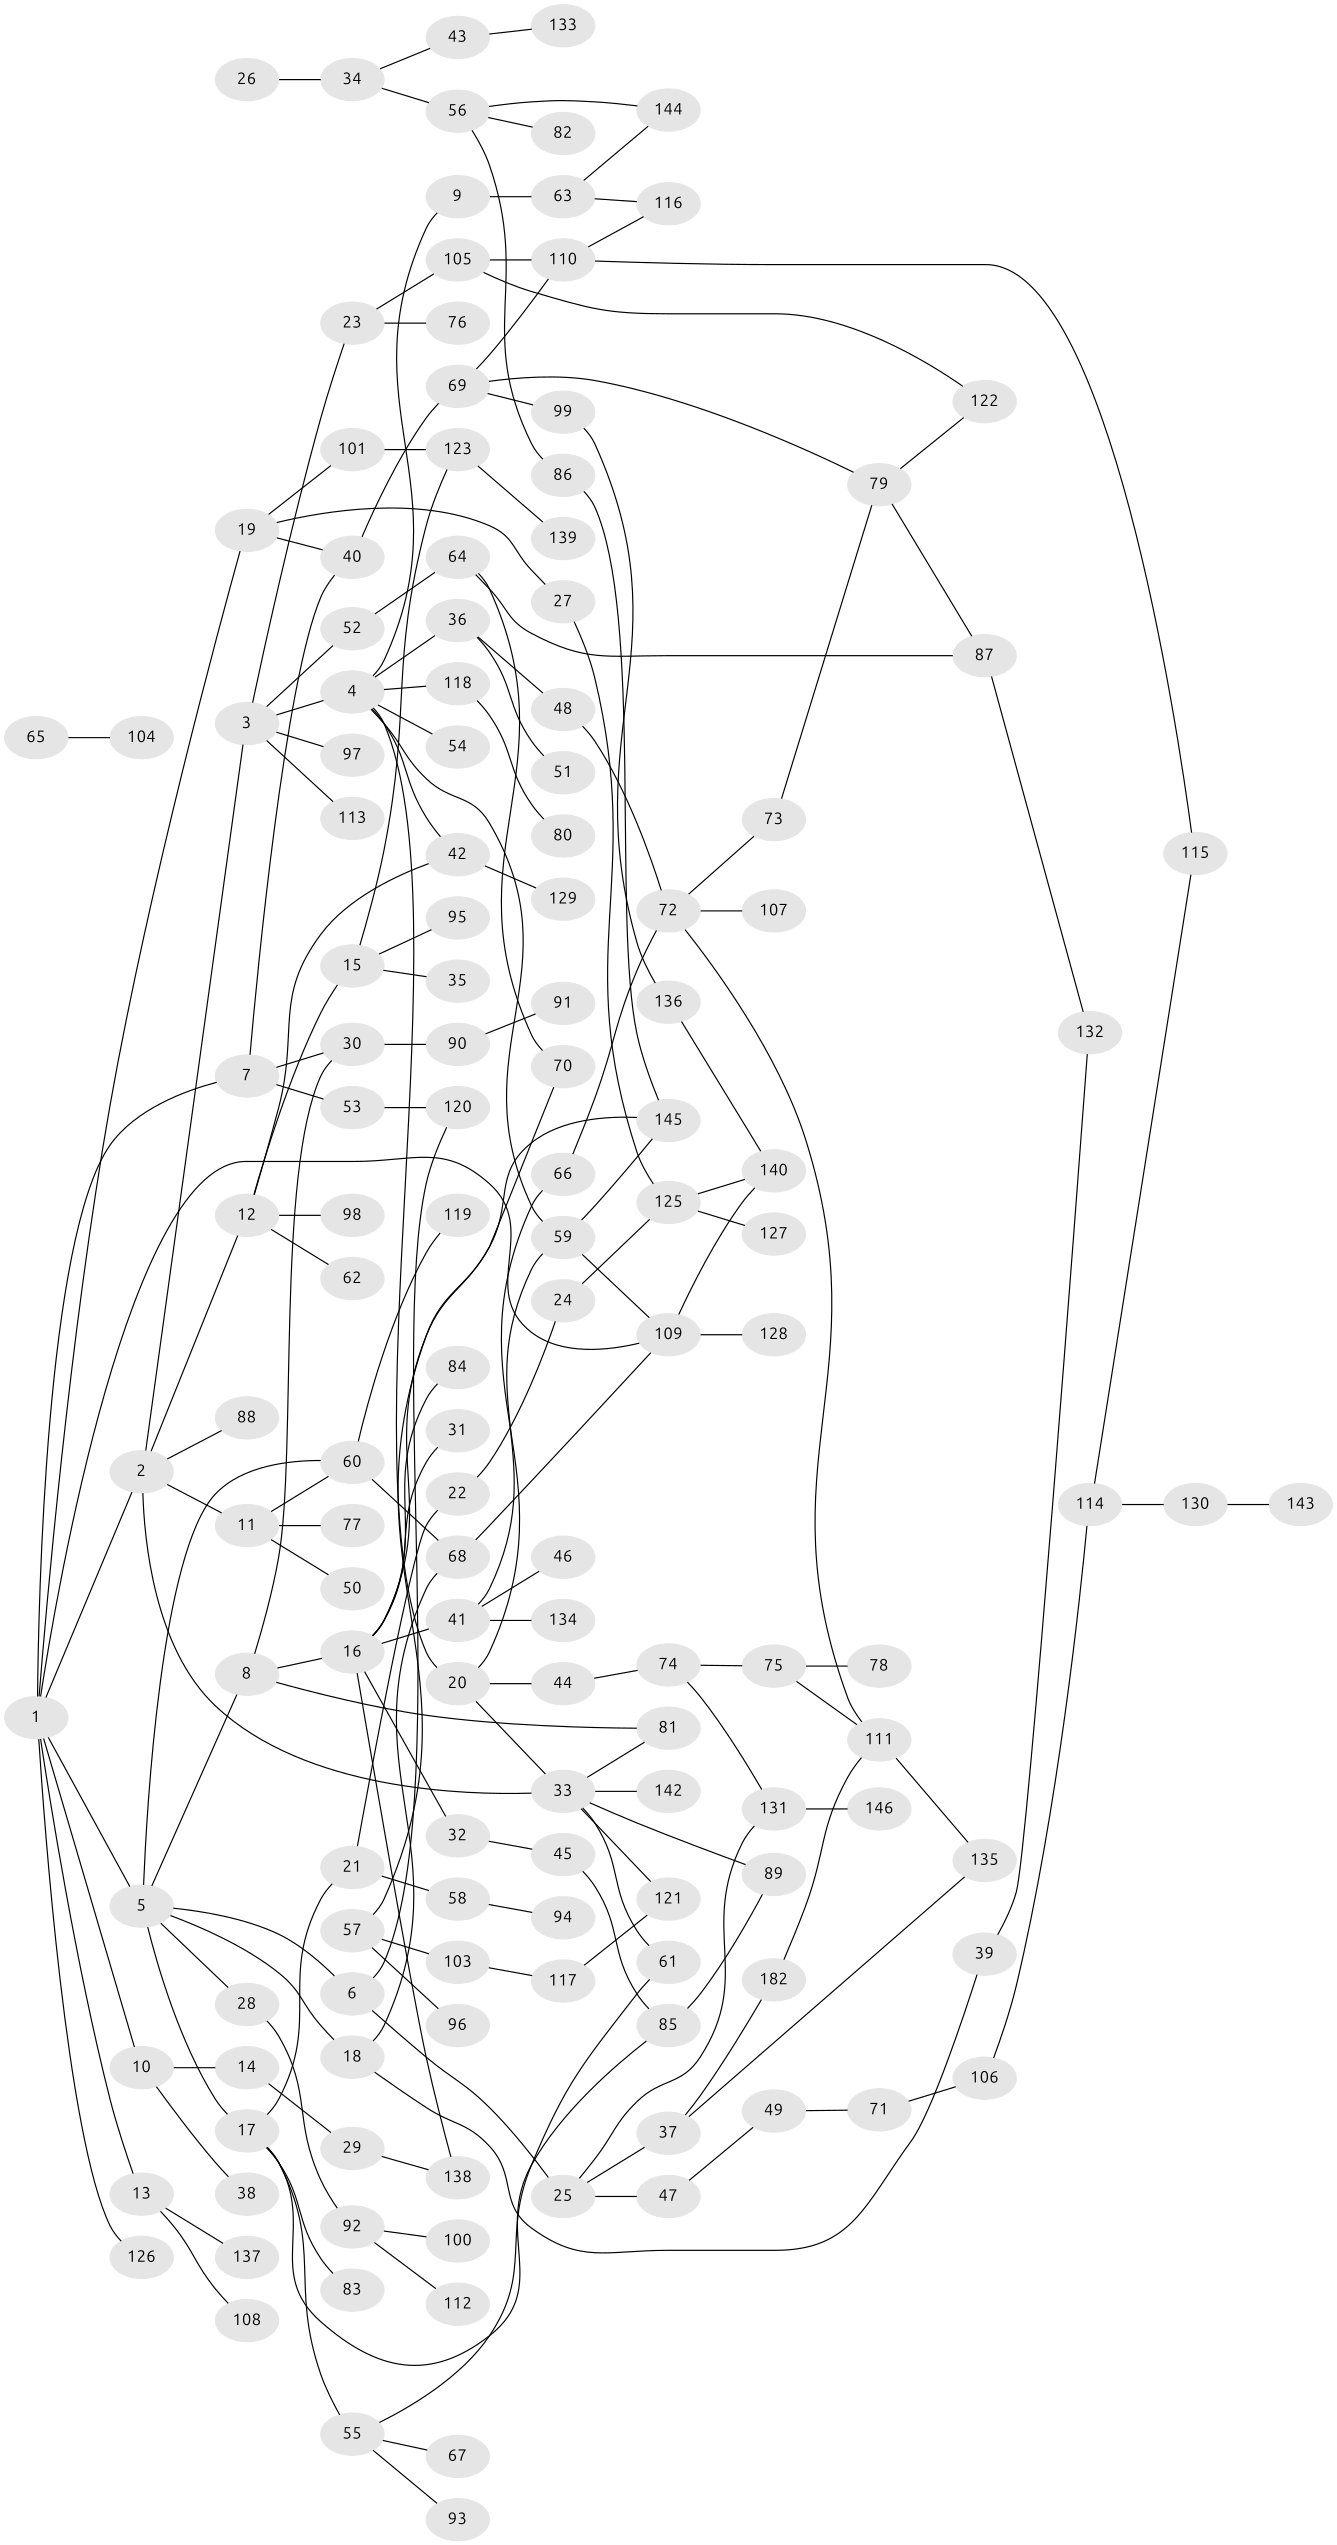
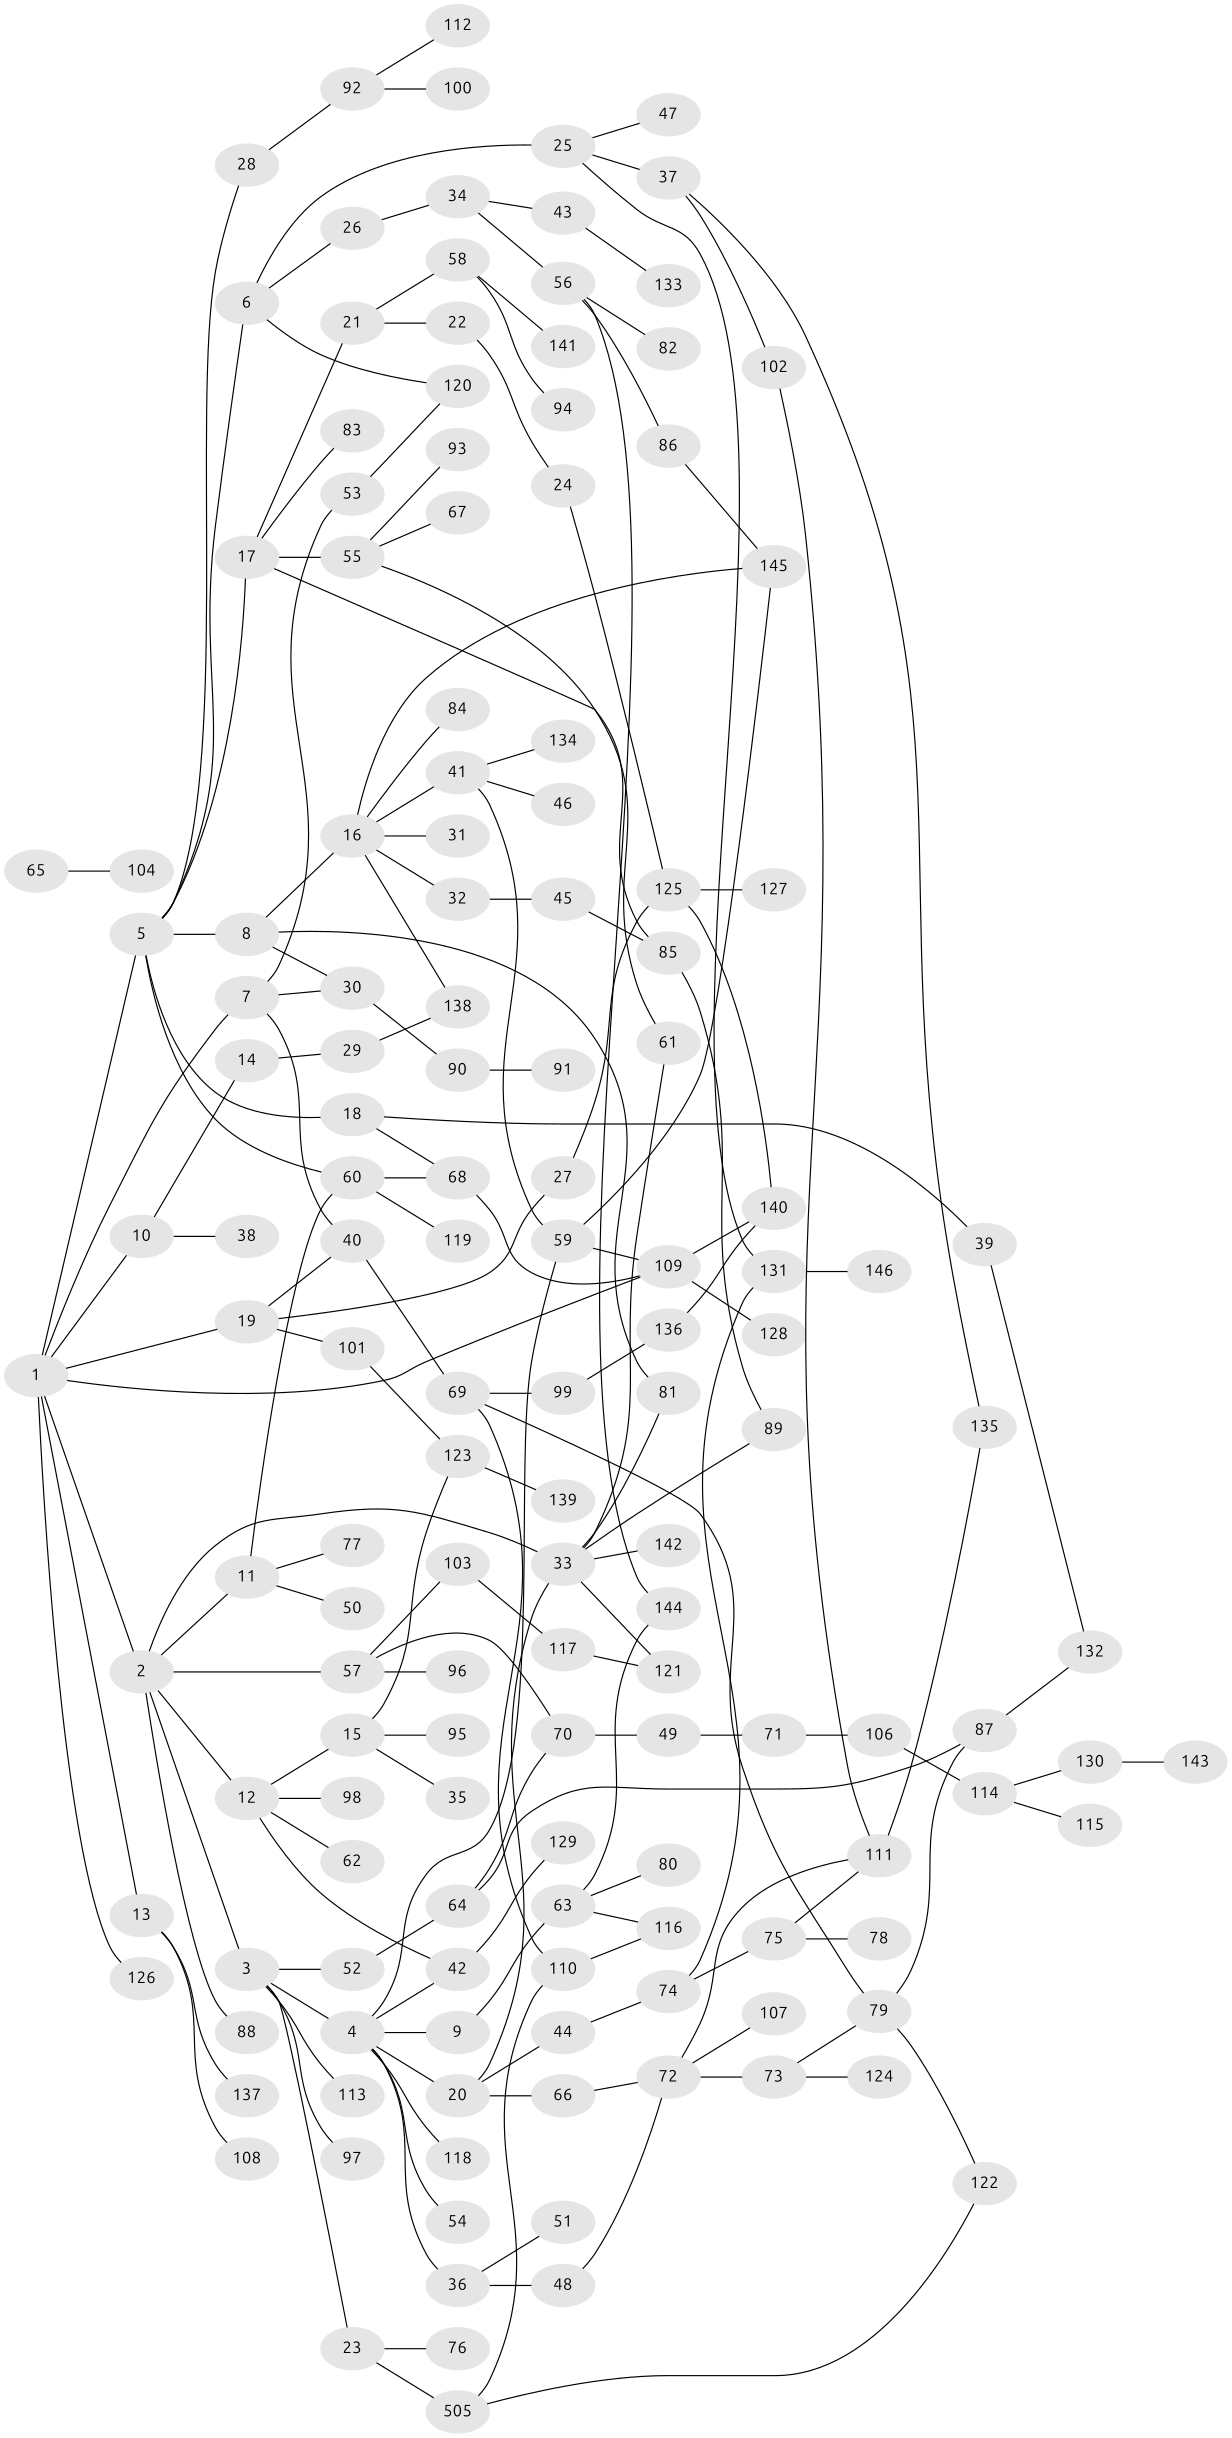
(458, 260) -> (458, 2412)
none -> (300, 266)
(1069, 341) -> none
none -> (563, 347)
(509, 757) -> (616, 1886)
none -> (247, 1672)
(774, 1980) -> (774, 368)
none -> (879, 2077)
(721, 2154) -> (622, 1735)
